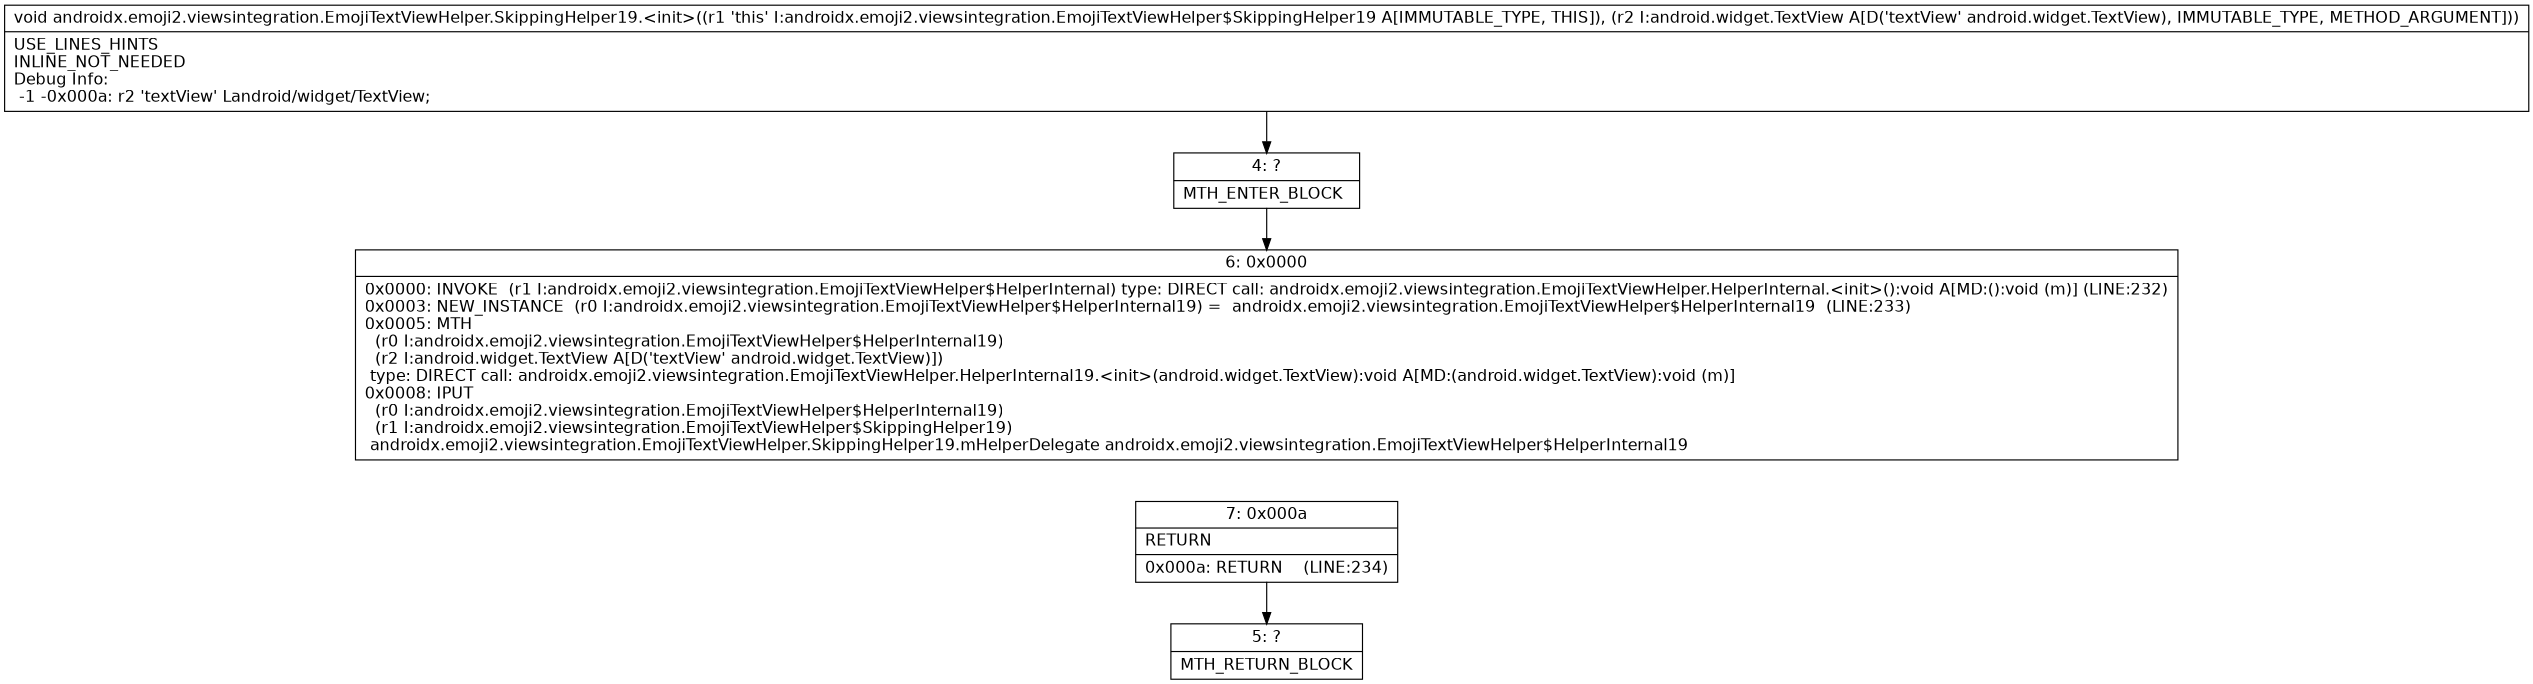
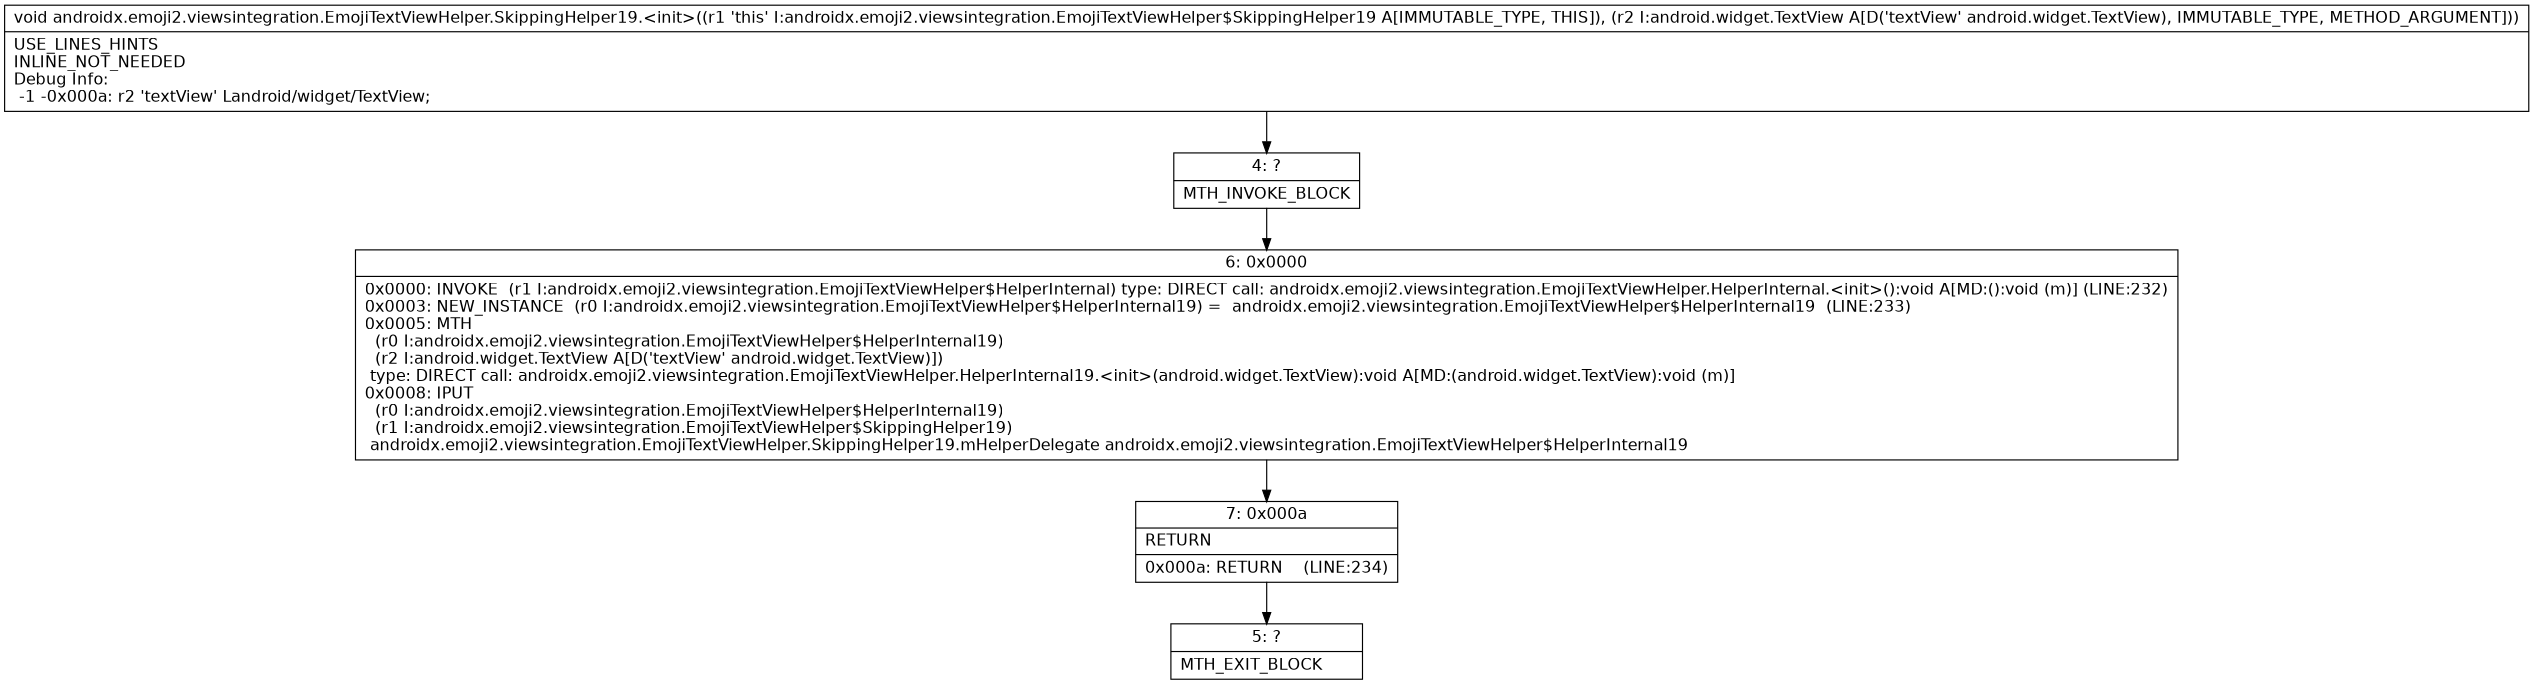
(1263, 194) -> (1267, 194)
none -> (1267, 475)
(1267, 665) -> (1252, 665)
